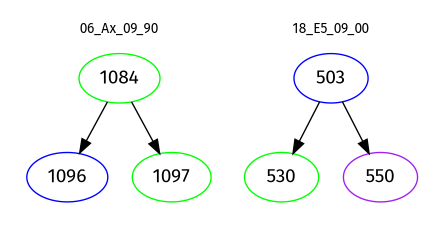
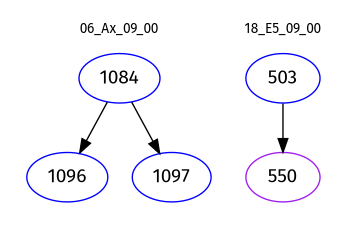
(120, 30) -> (120, 30)
(120, 78) -> (120, 78)
(172, 177) -> (172, 177)
(282, 177) -> none
